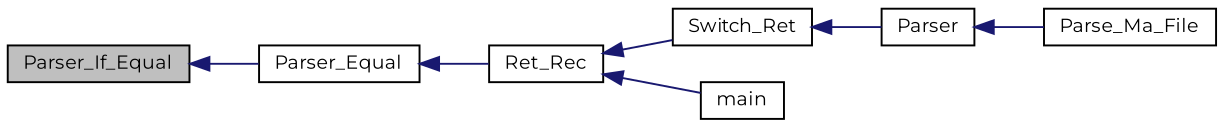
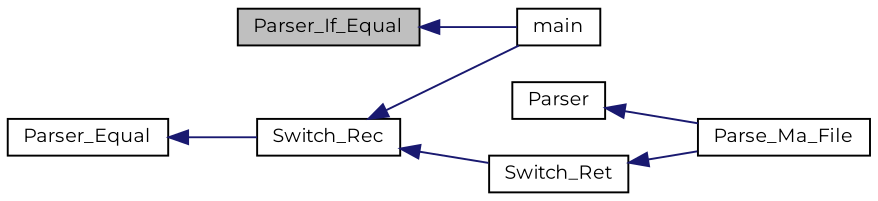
(856, 27) -> (673, 155)
(234, 64) -> (478, 27)
(546, 64) -> (329, 137)
